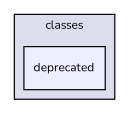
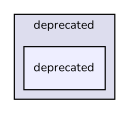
(65, 26) -> (65, 26)
